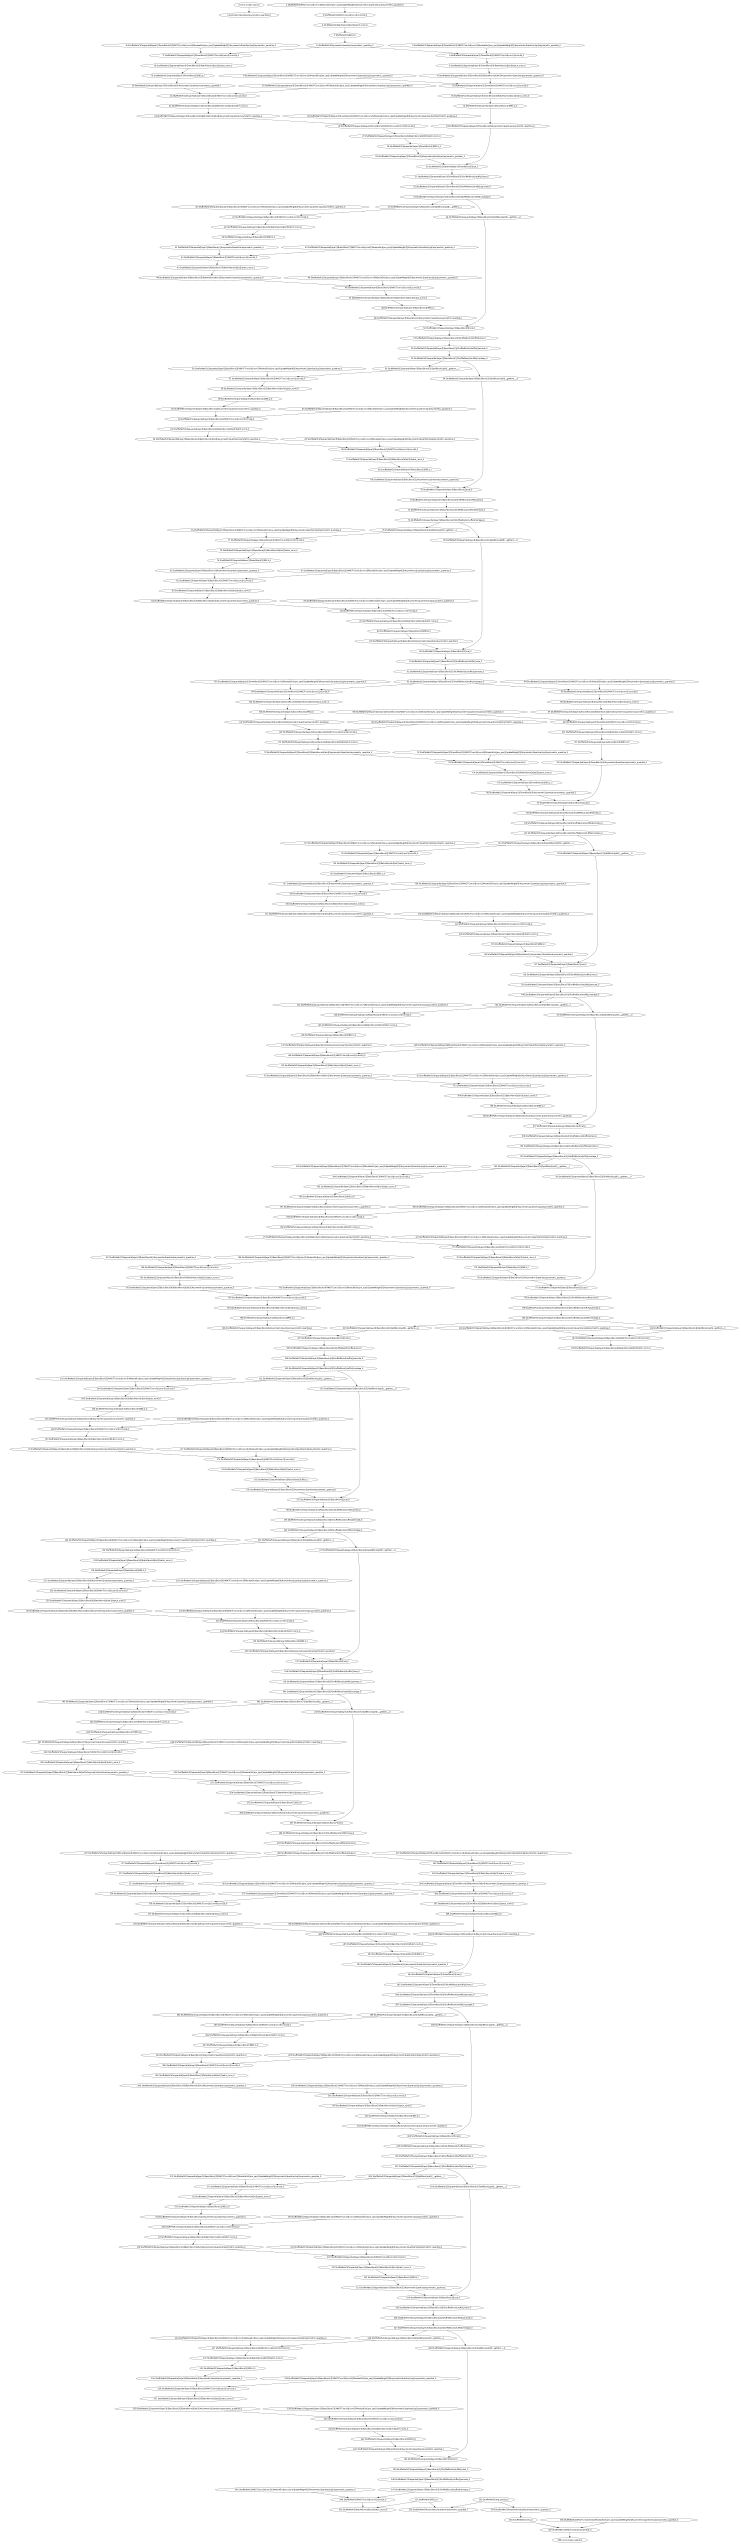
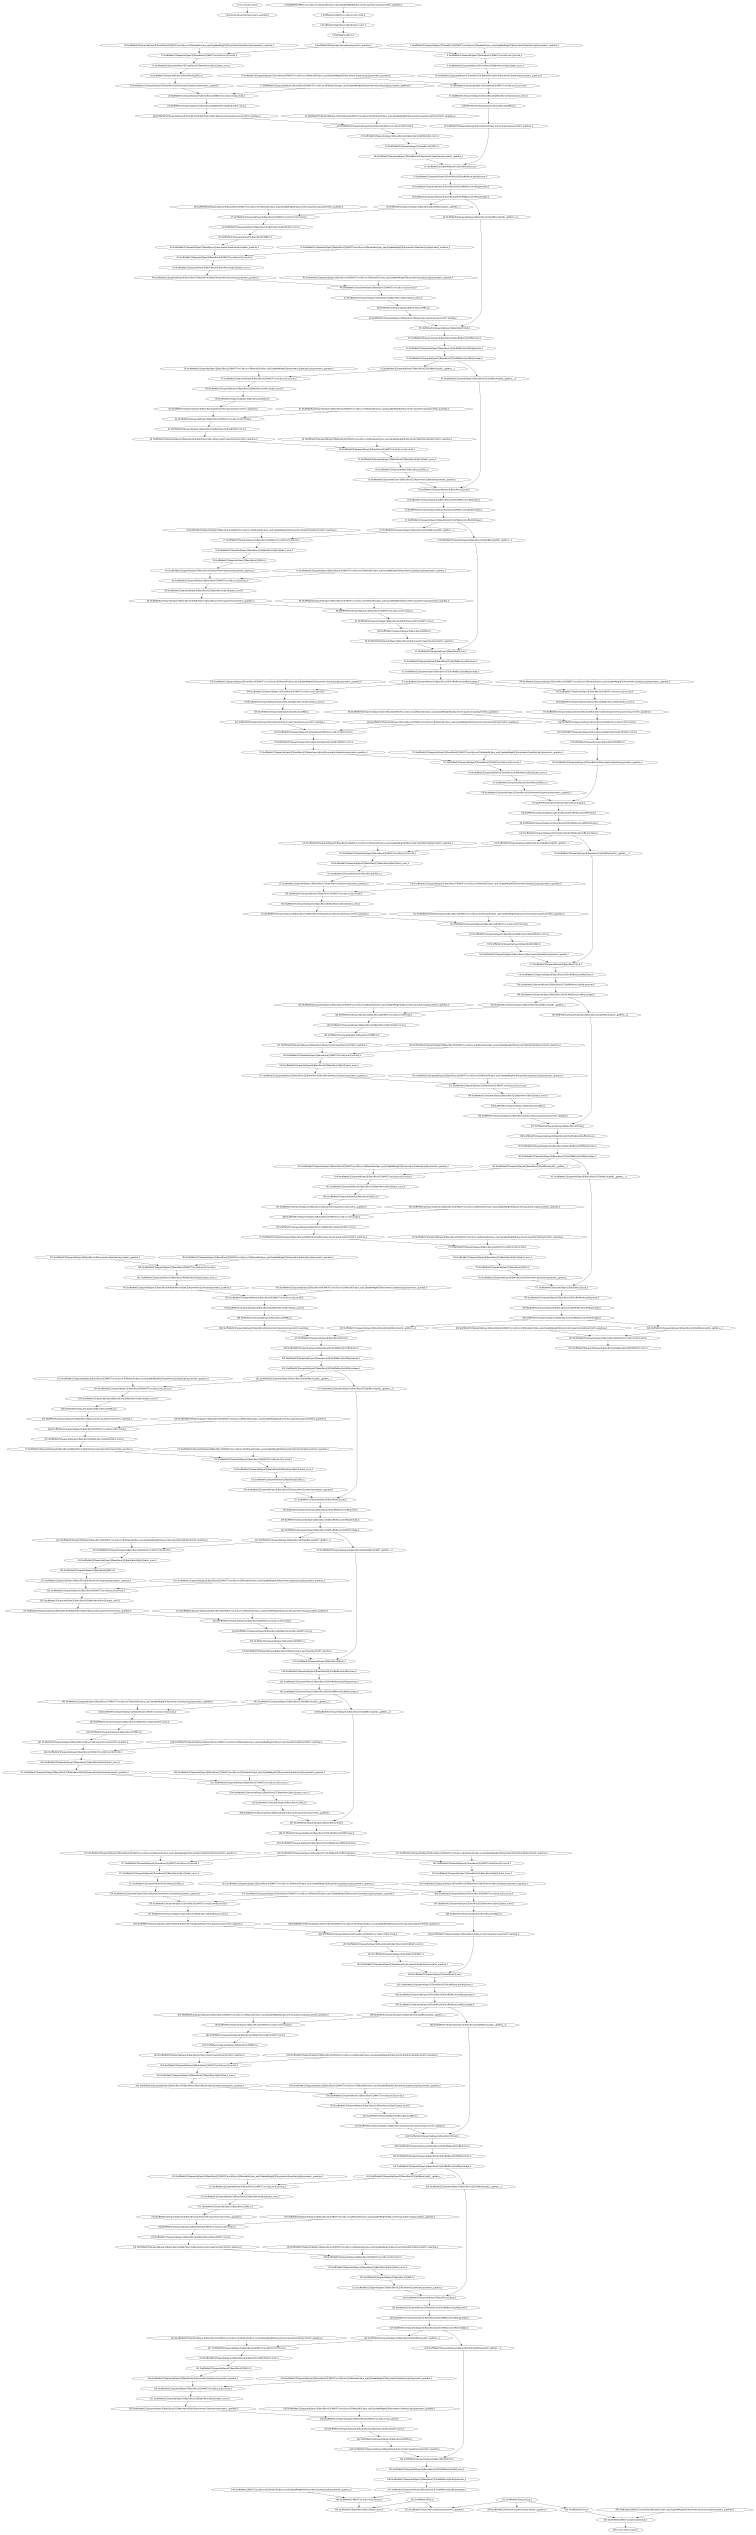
(521, 2514) -> (546, 2505)
